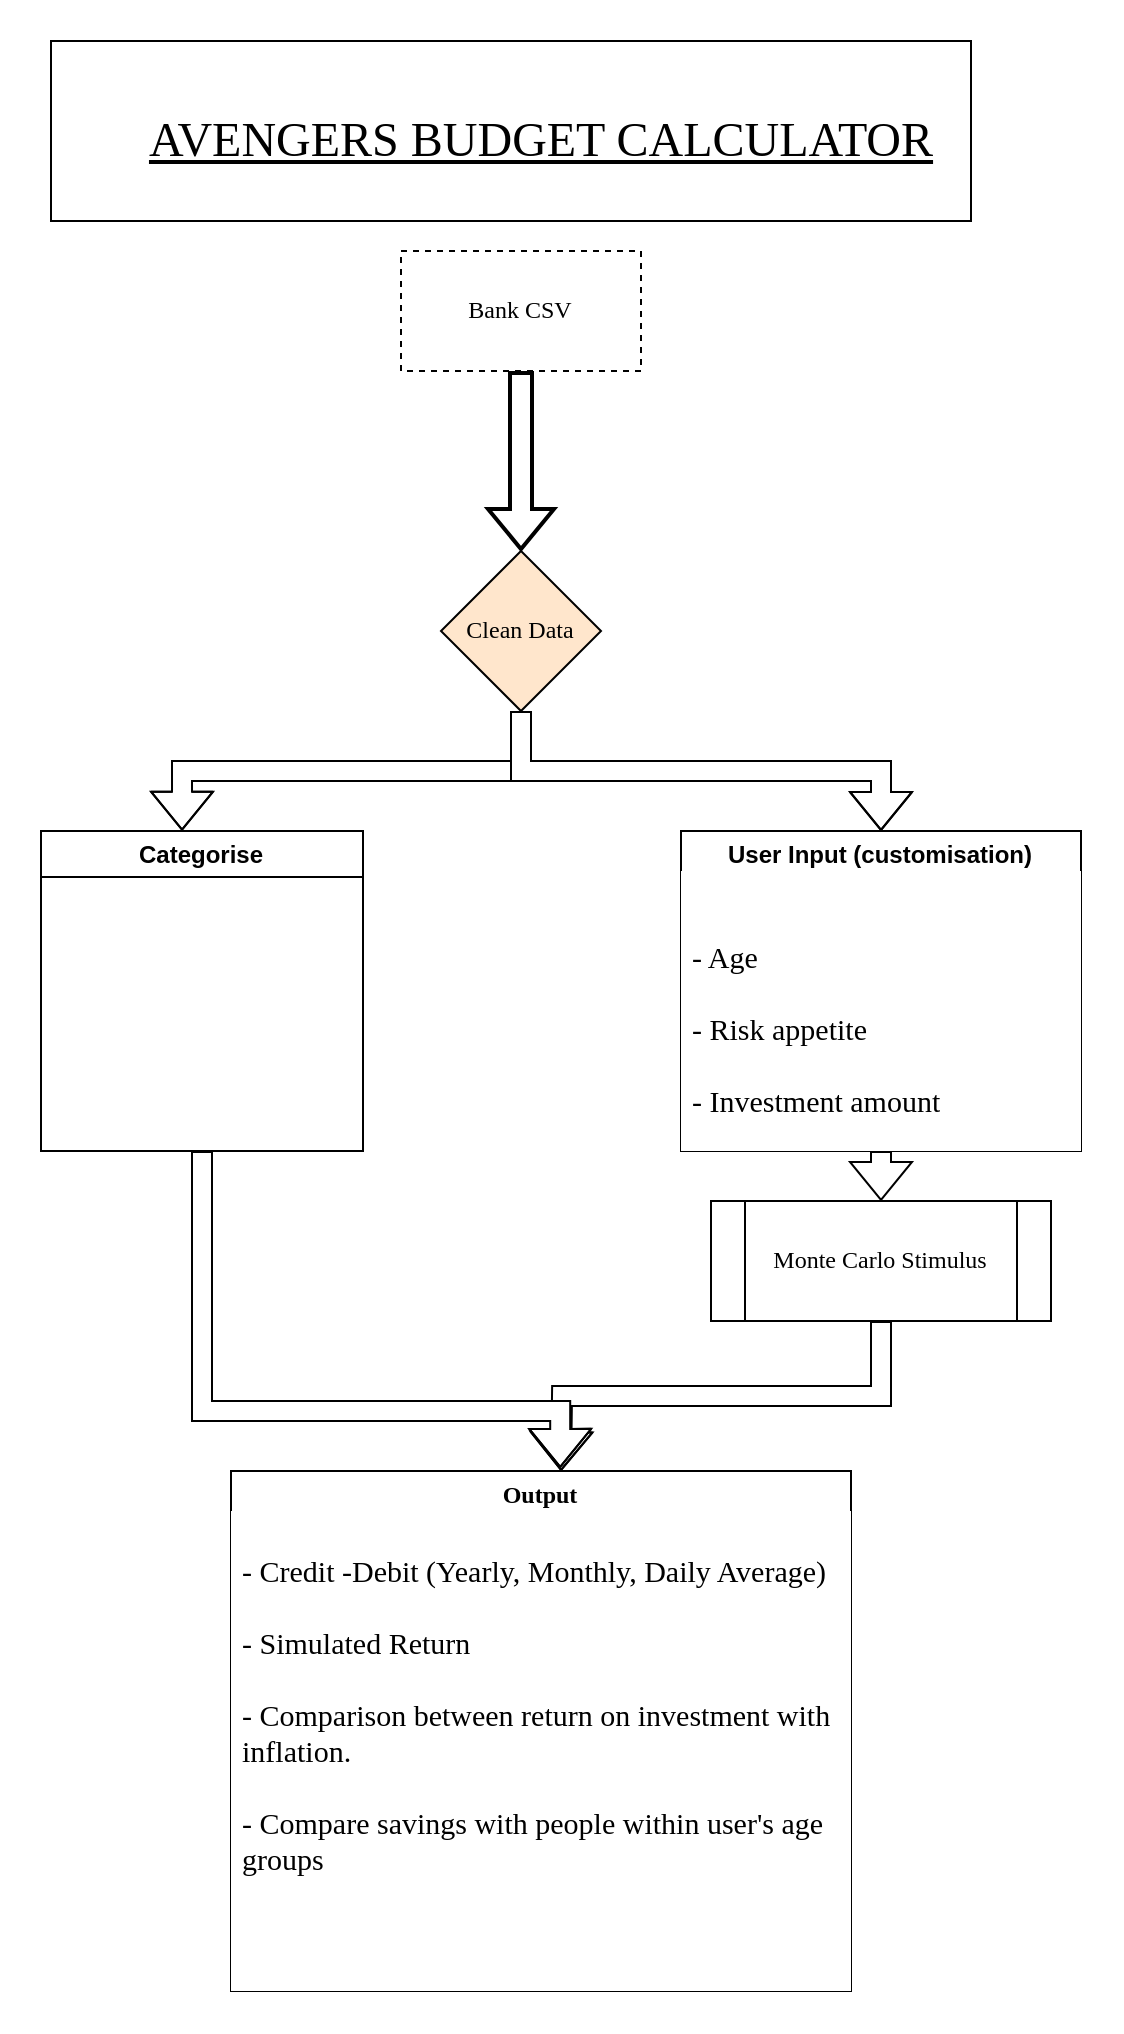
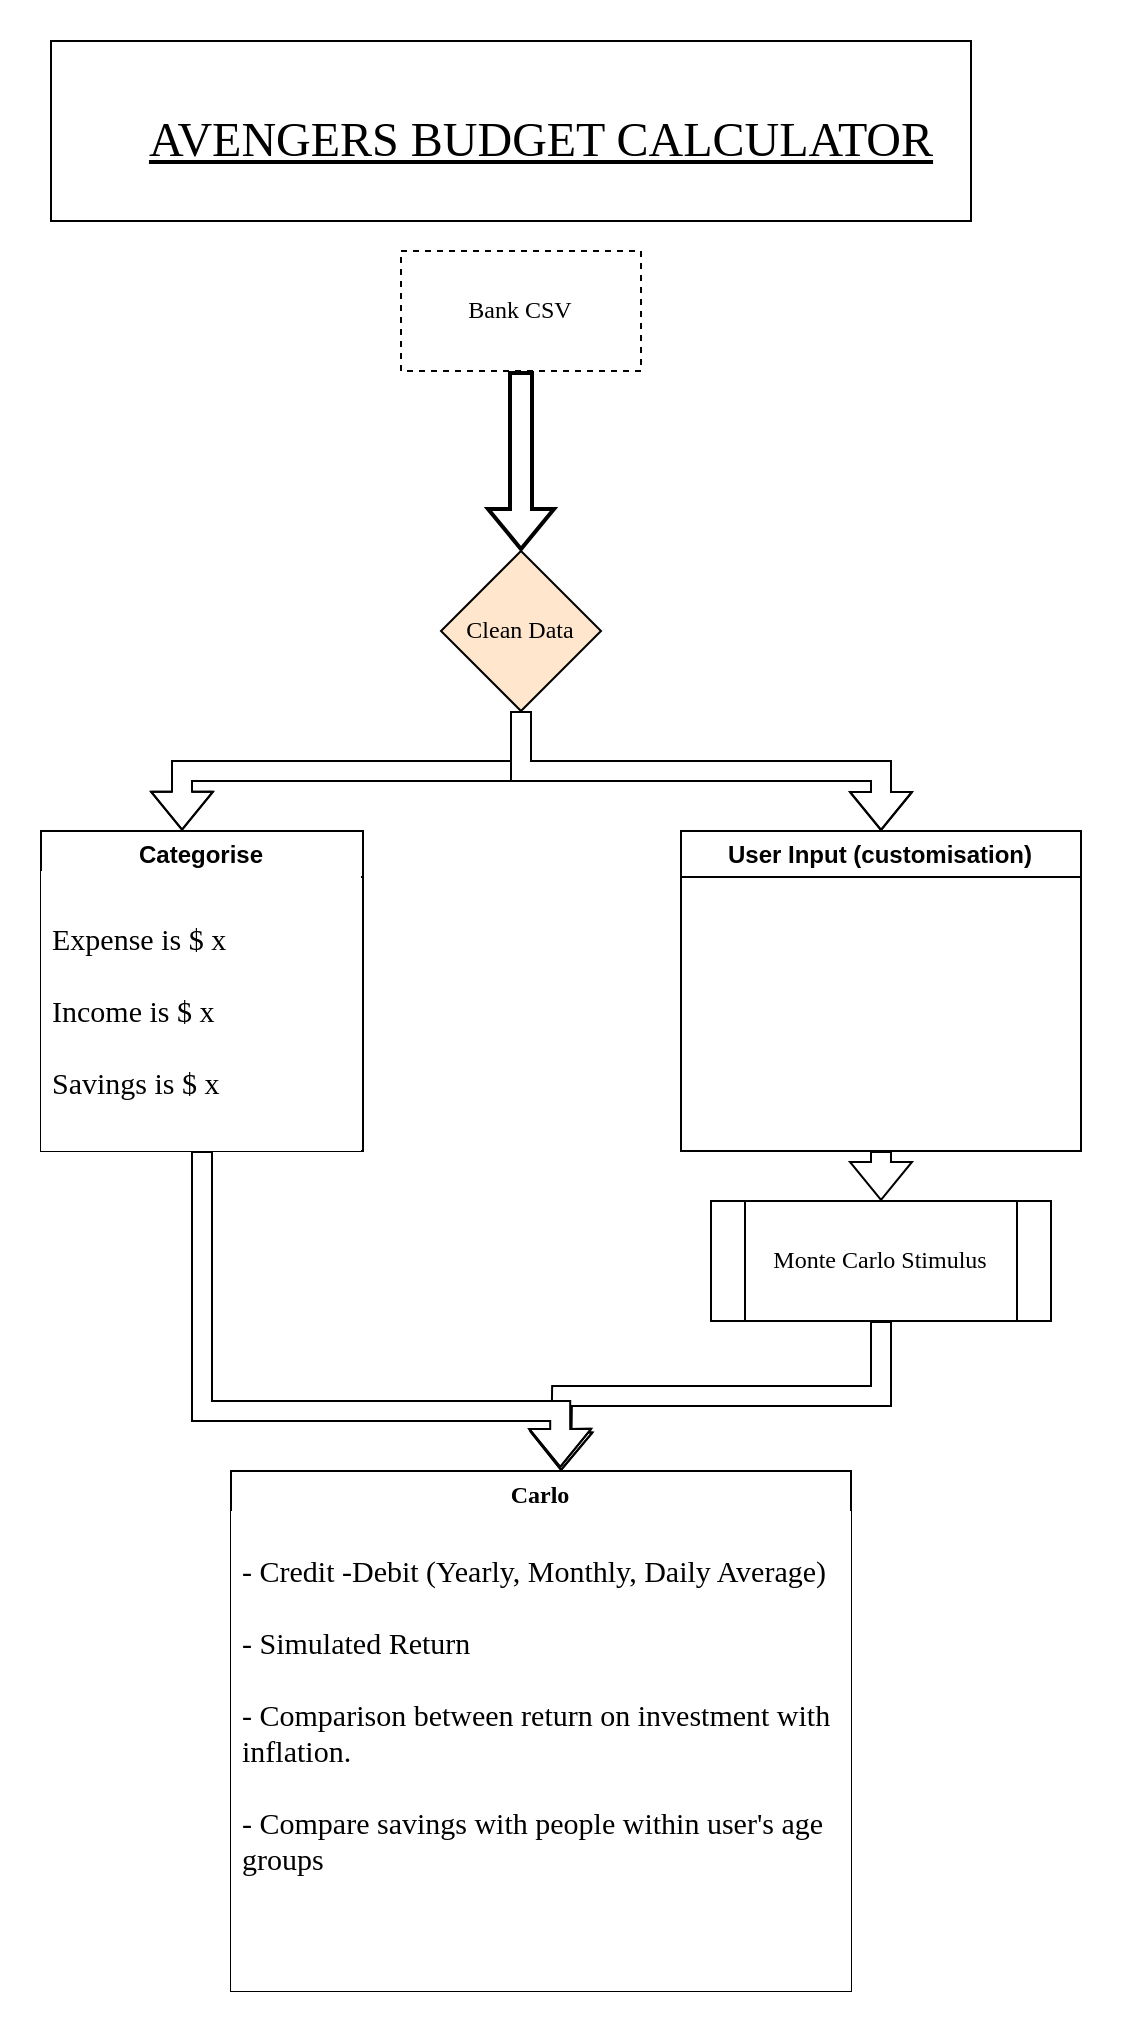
none -> (201, 1011)
(881, 1011) -> none
(540, 1495) -> (540, 1495)
